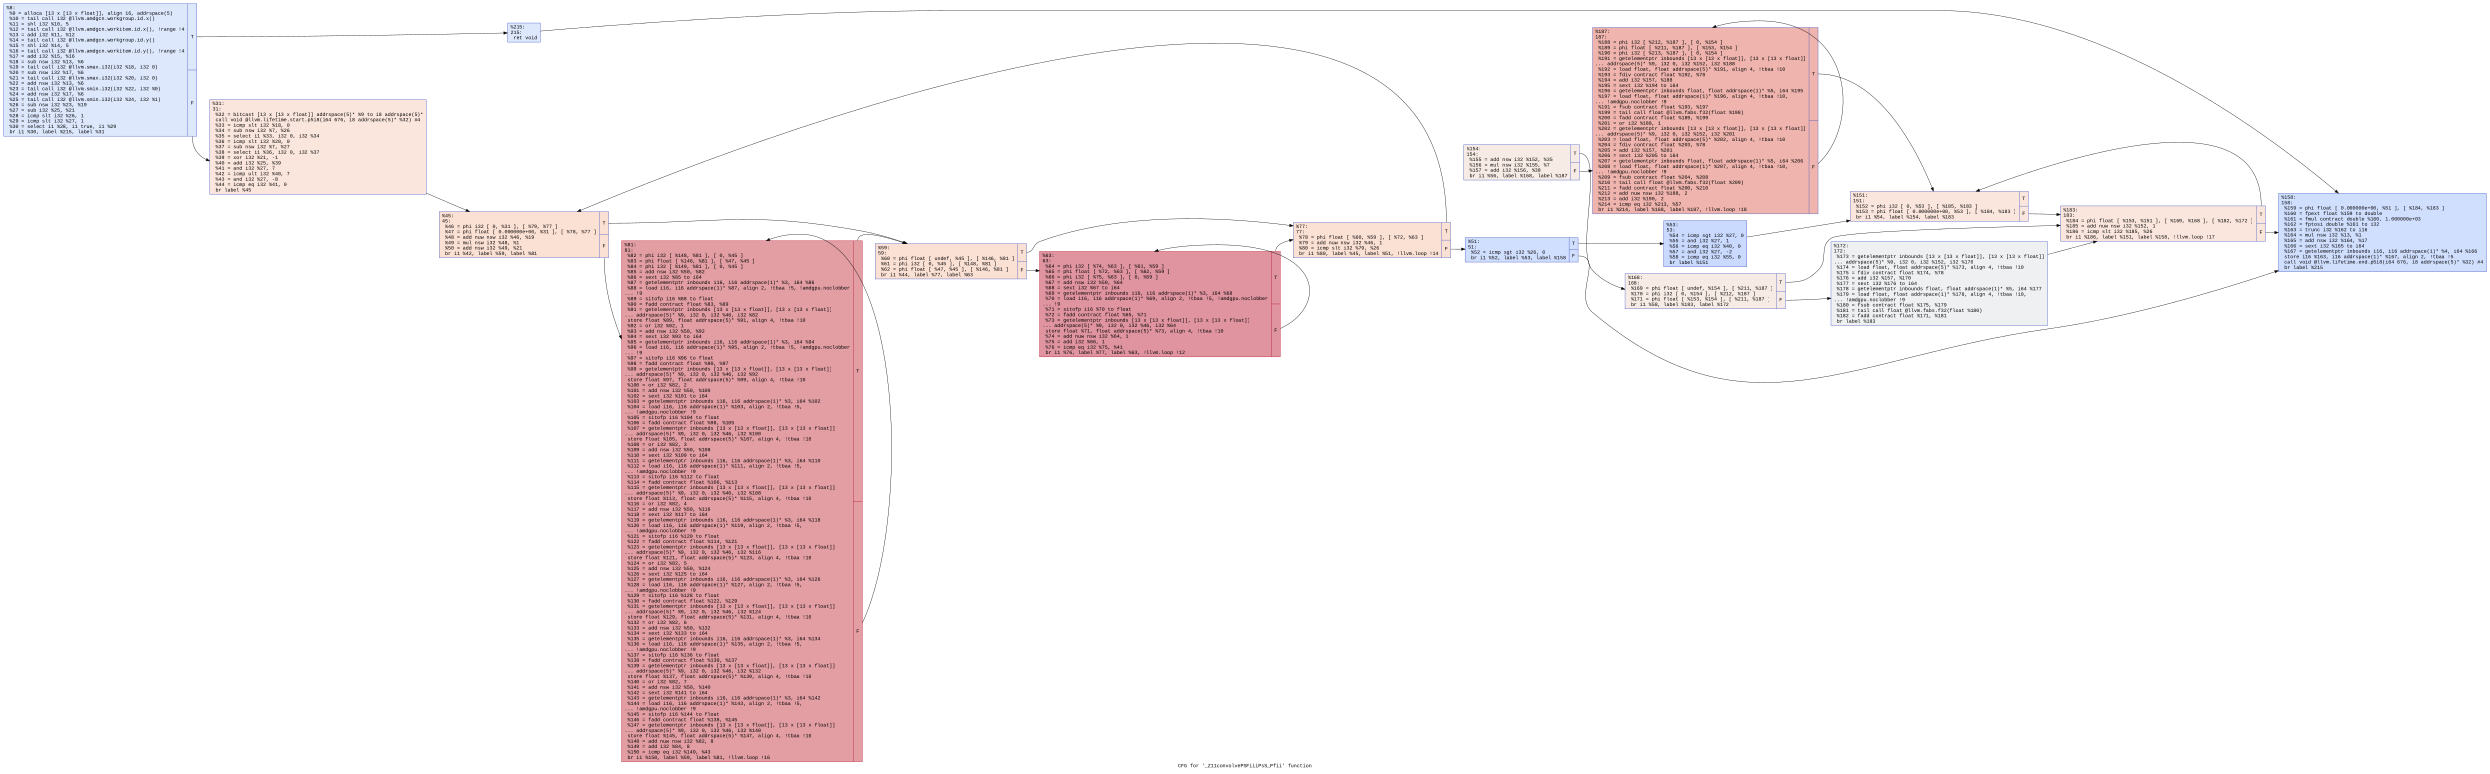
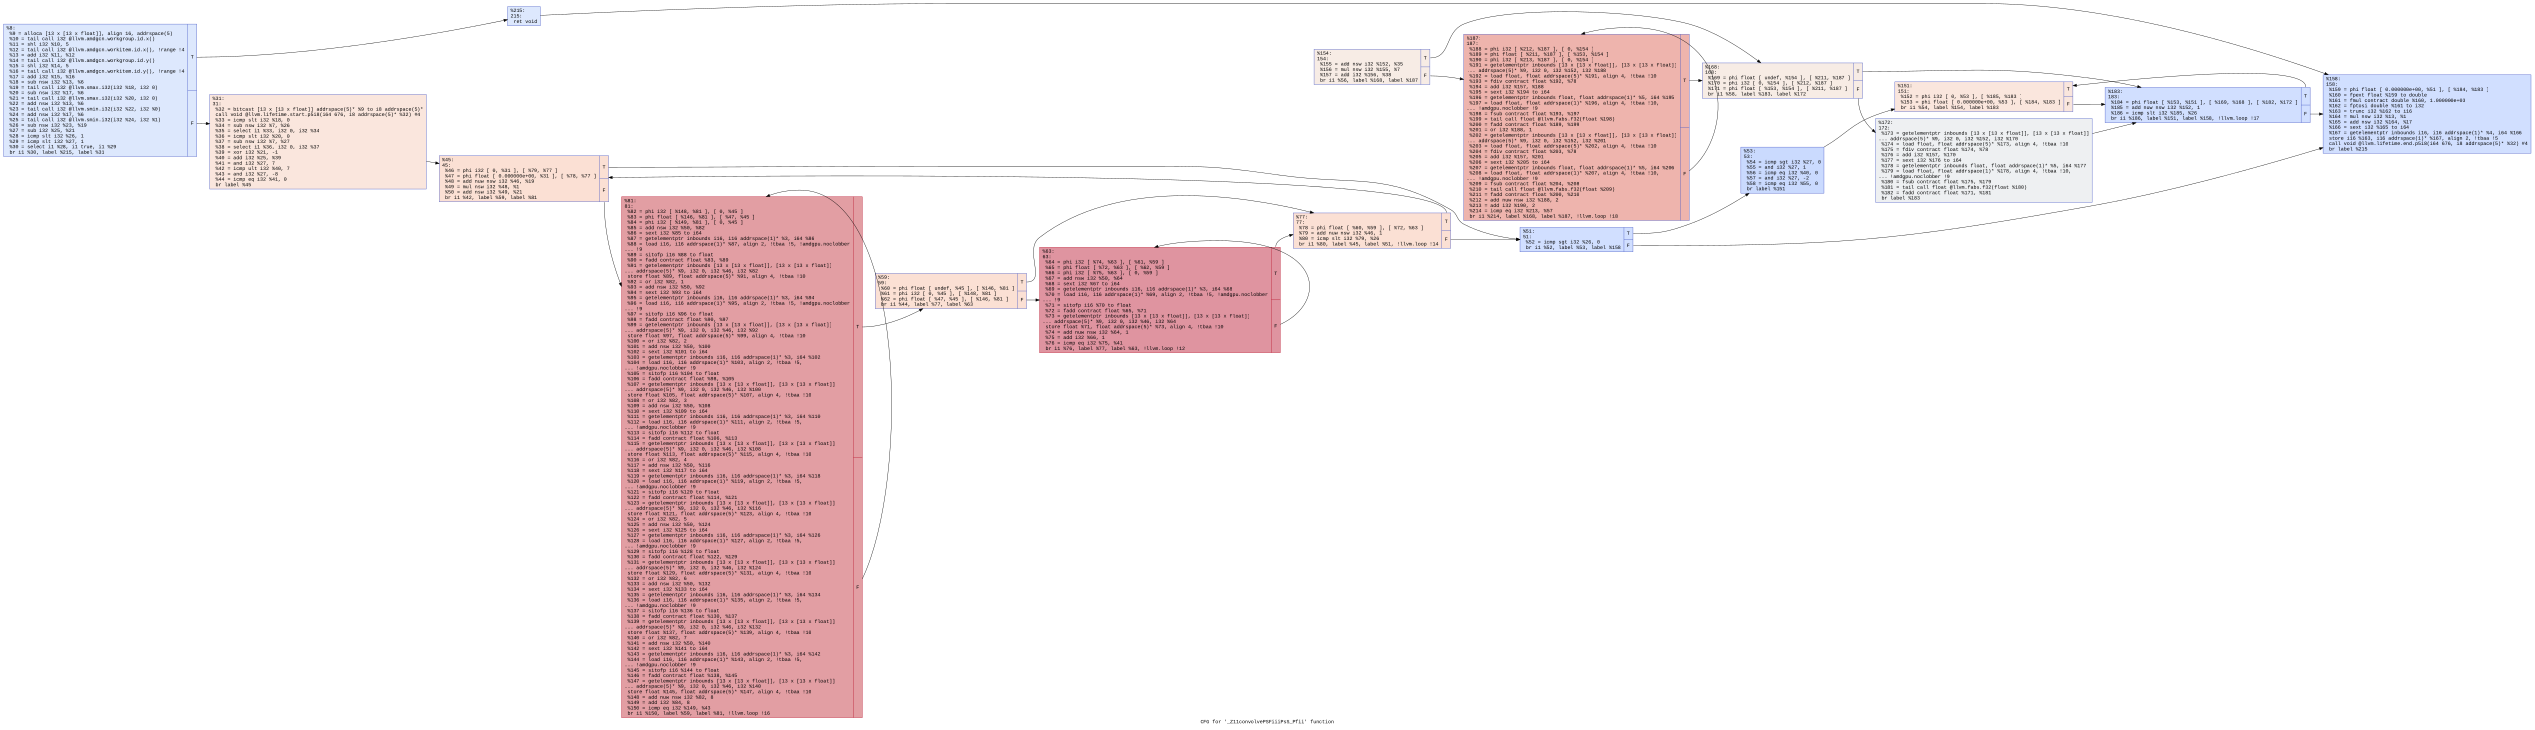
(1652, 107) -> (1523, 114)
(1890, 114) -> (1694, 81)
(757, 220) -> (1070, 166)
(2163, 224) -> (2208, 105)
